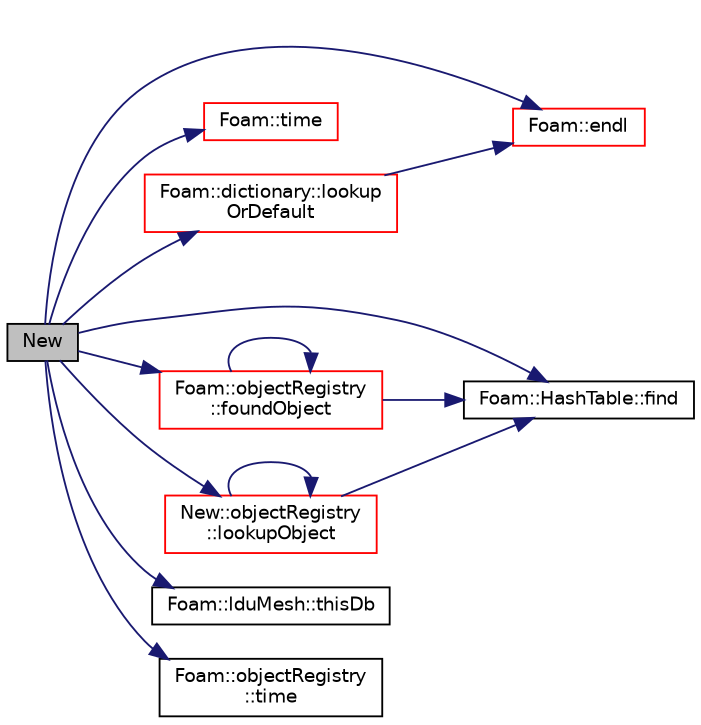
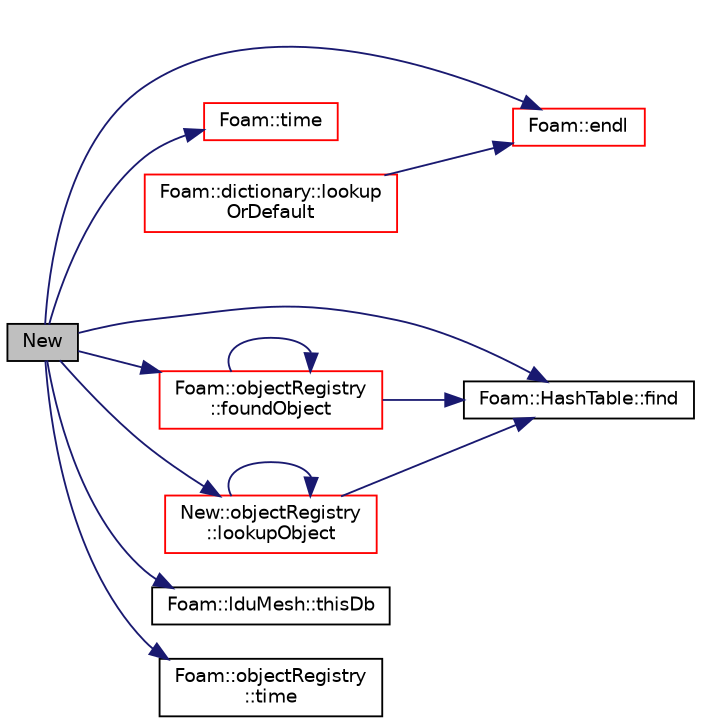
(118, 277) -> none
